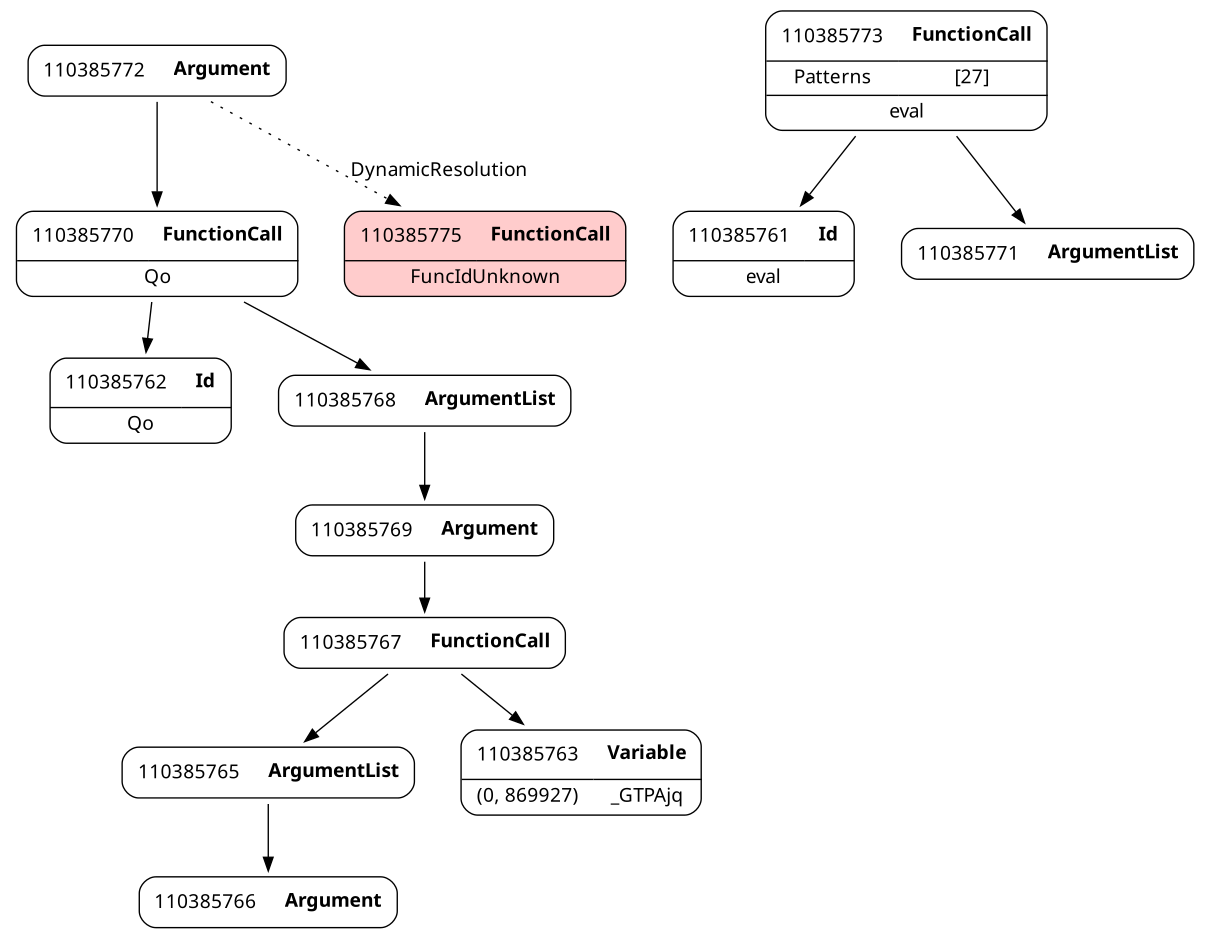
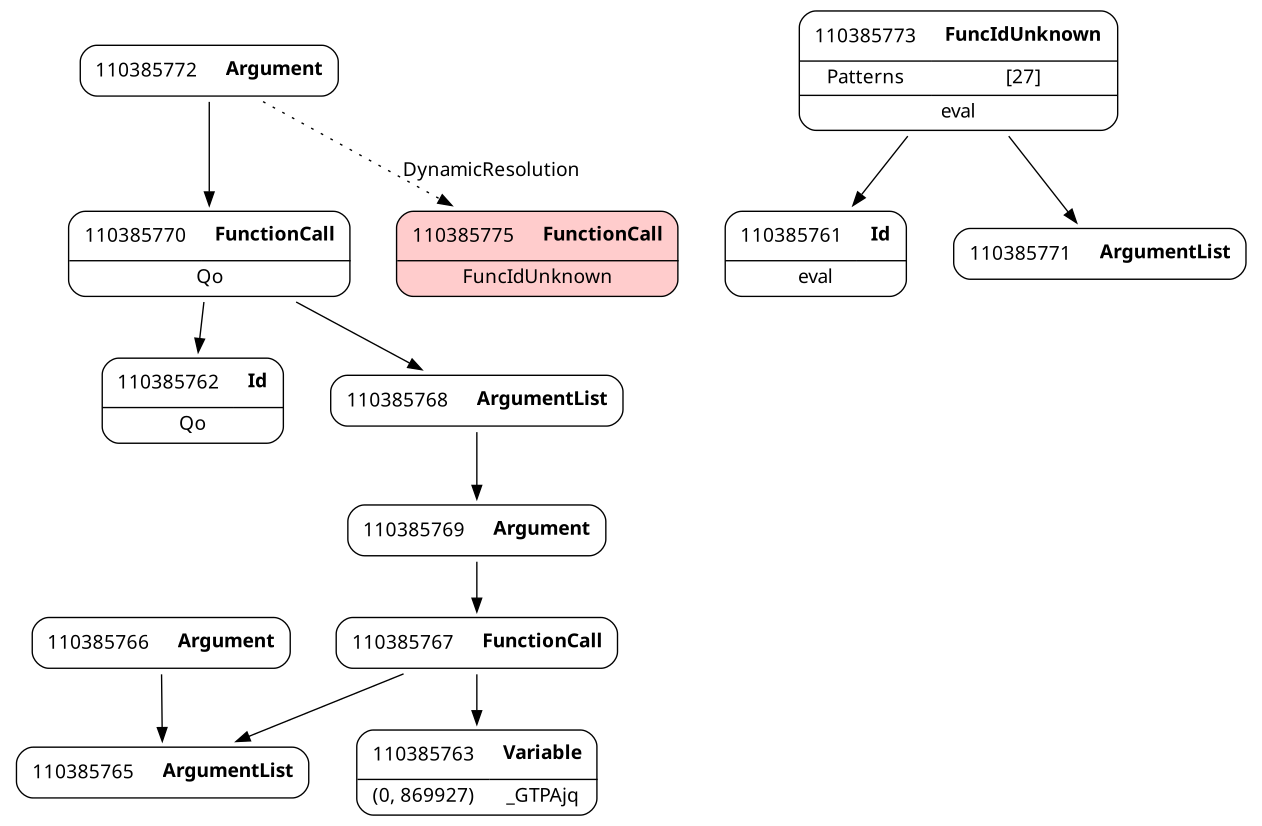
(972, 35) -> (1024, 35)
(268, 830) -> (162, 701)
